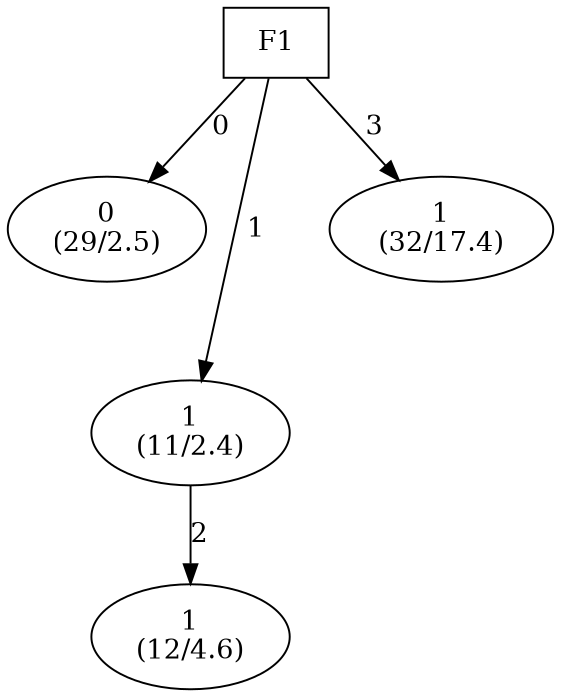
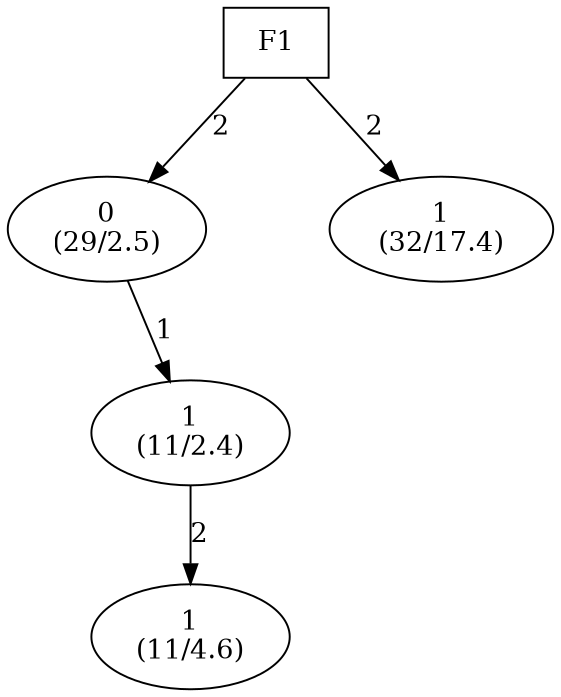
(222, 127) -> (222, 127)
(375, 127) -> (375, 127)
(237, 220) -> (145, 322)
(191, 637) -> (191, 637)
